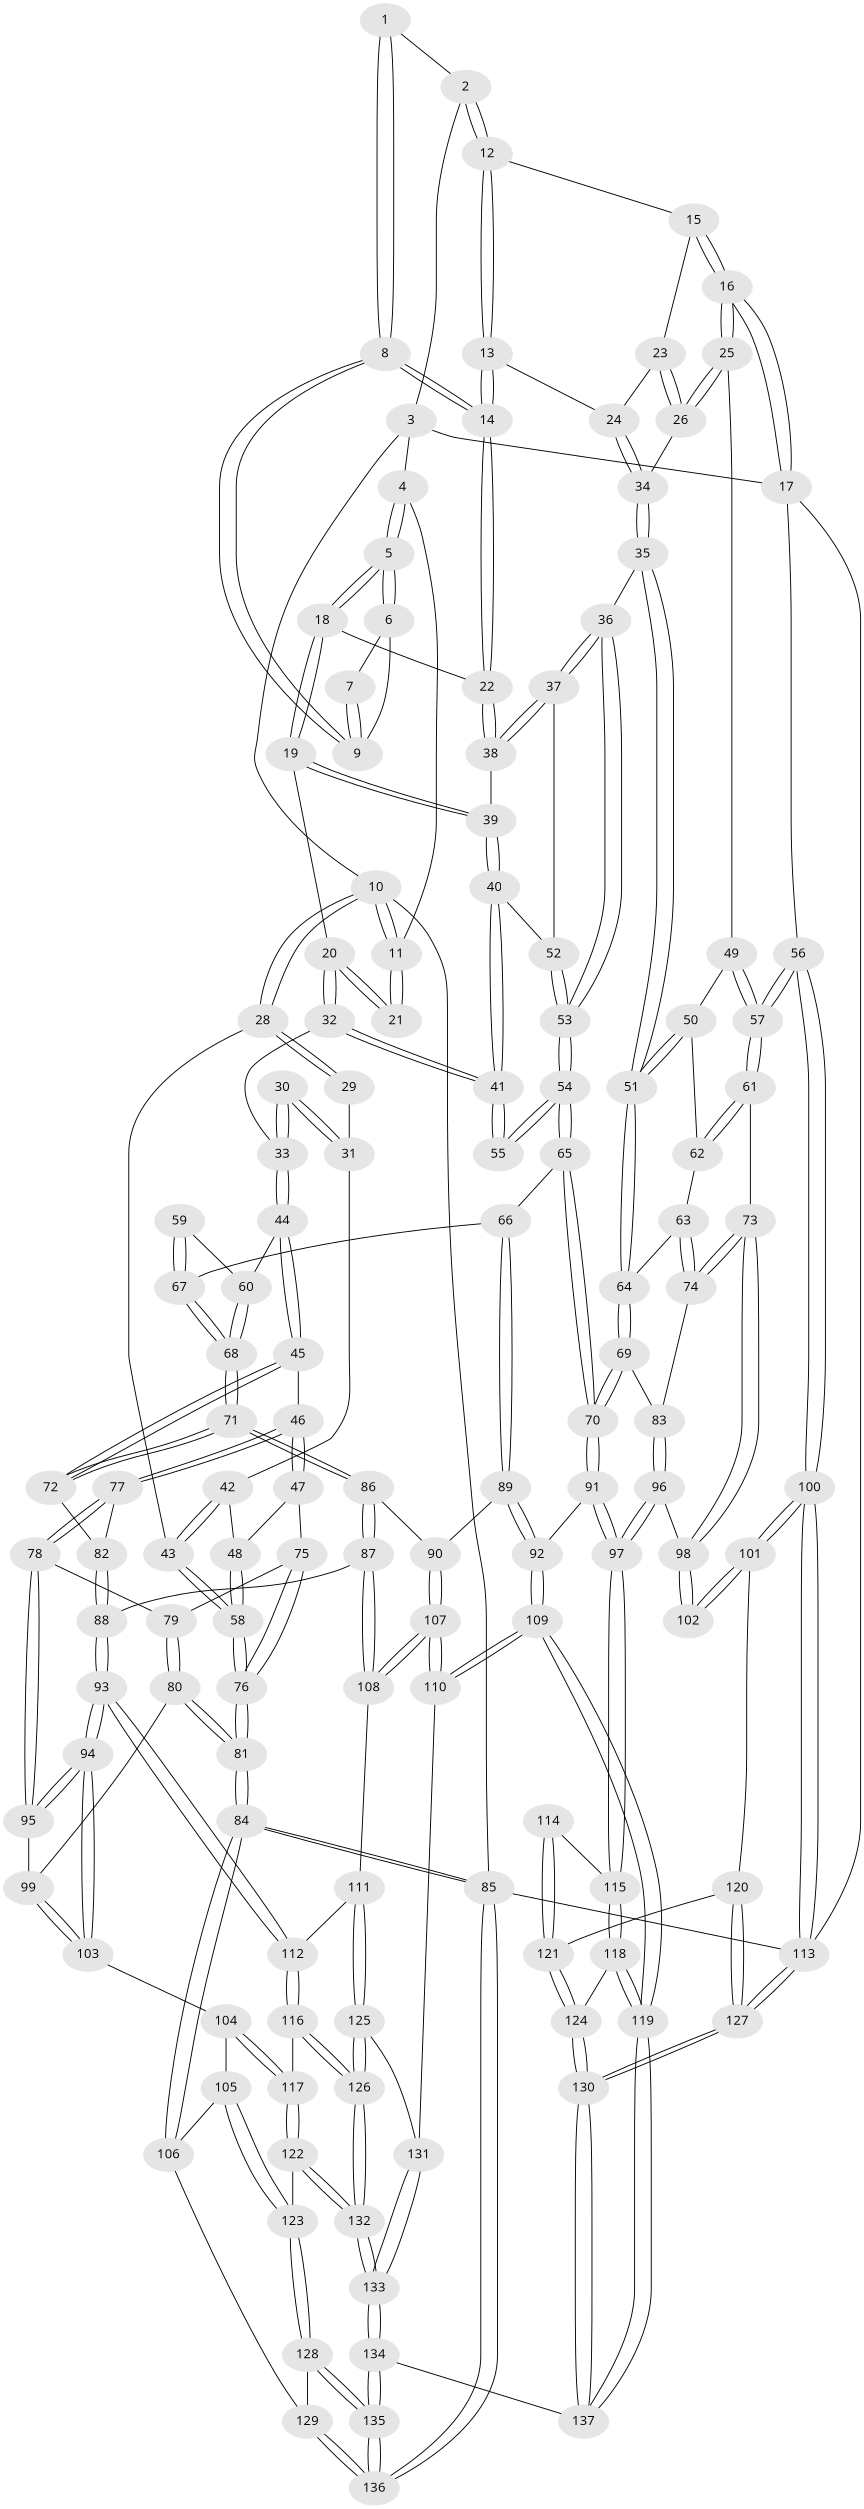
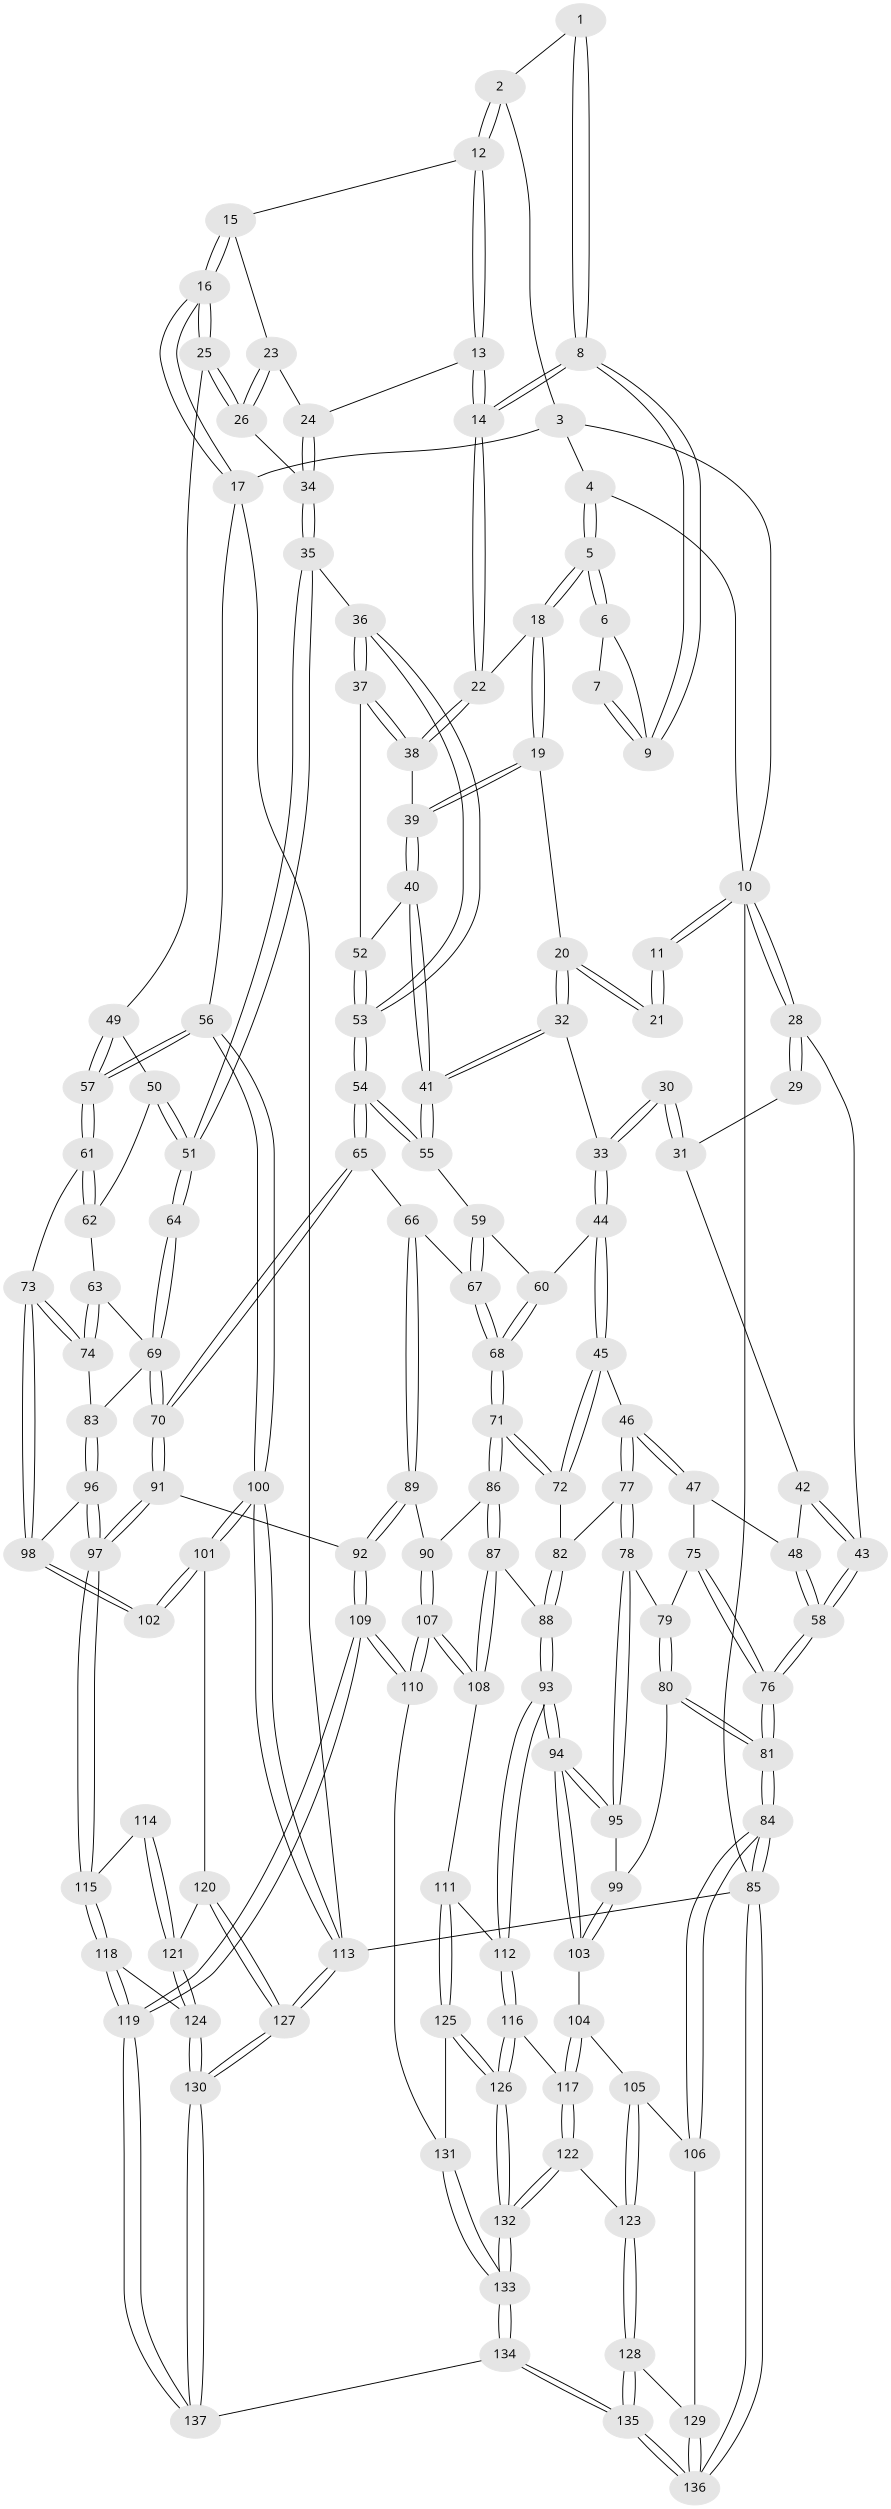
(437, 722) -> (736, 653)
none -> (453, 1188)
(654, 1254) -> (125, 1321)
